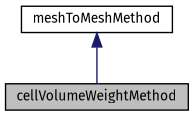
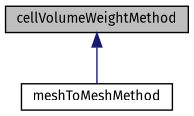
(97, 65) -> (97, 65)
